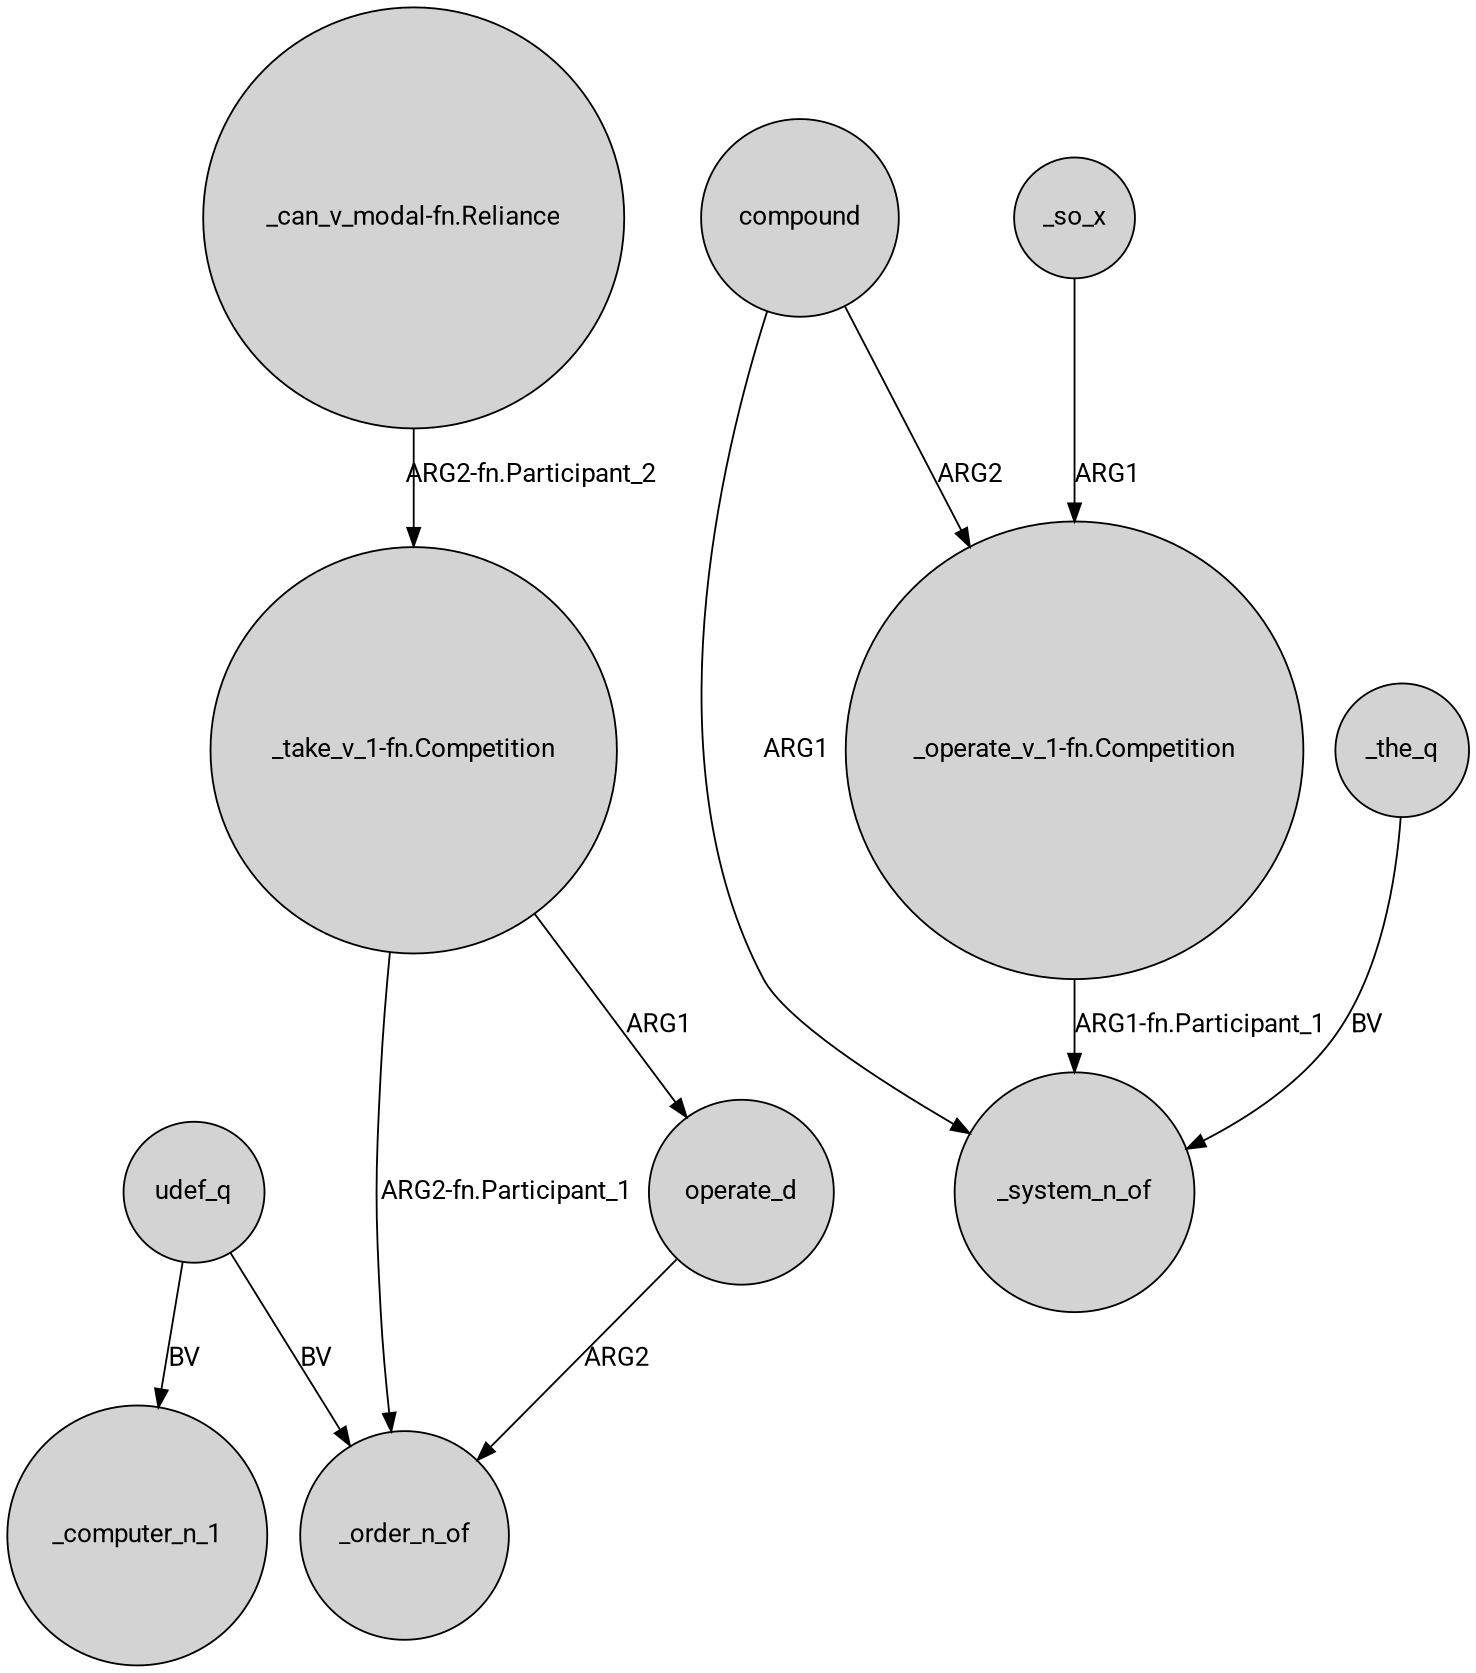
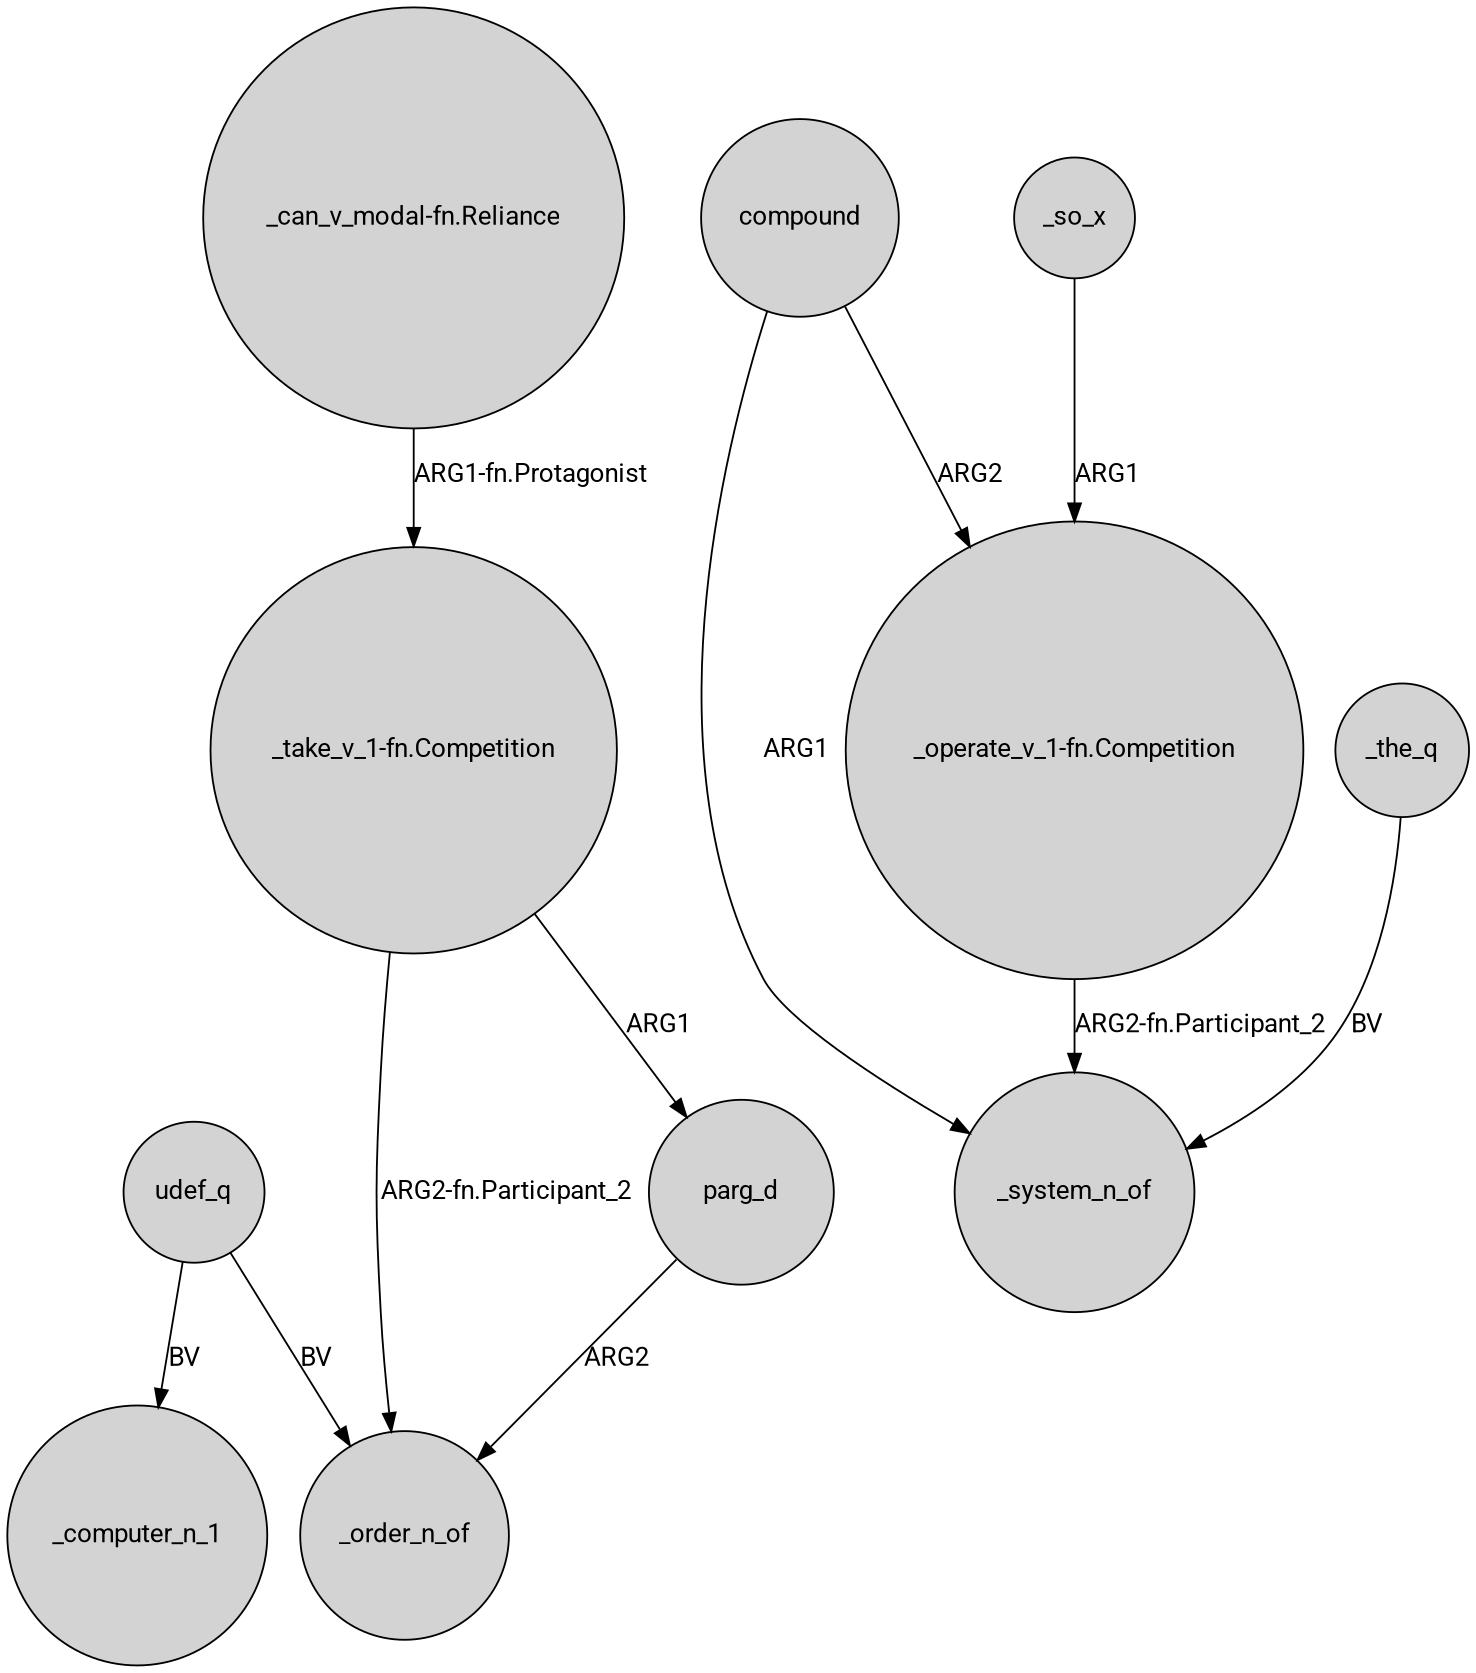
(531, 475) -> (531, 475)
(1200, 1025) -> (1200, 1025)
(506, 1192) -> (506, 1192)
(741, 1192) -> (741, 1192)
